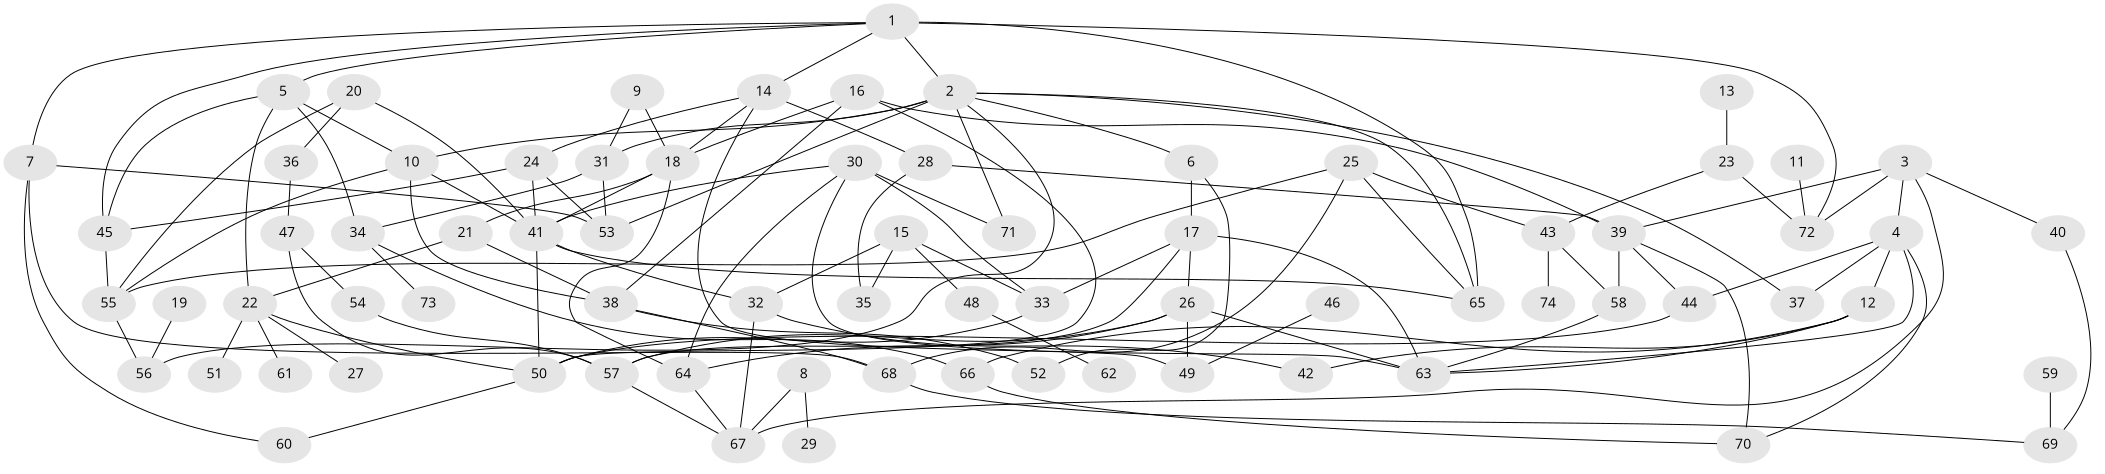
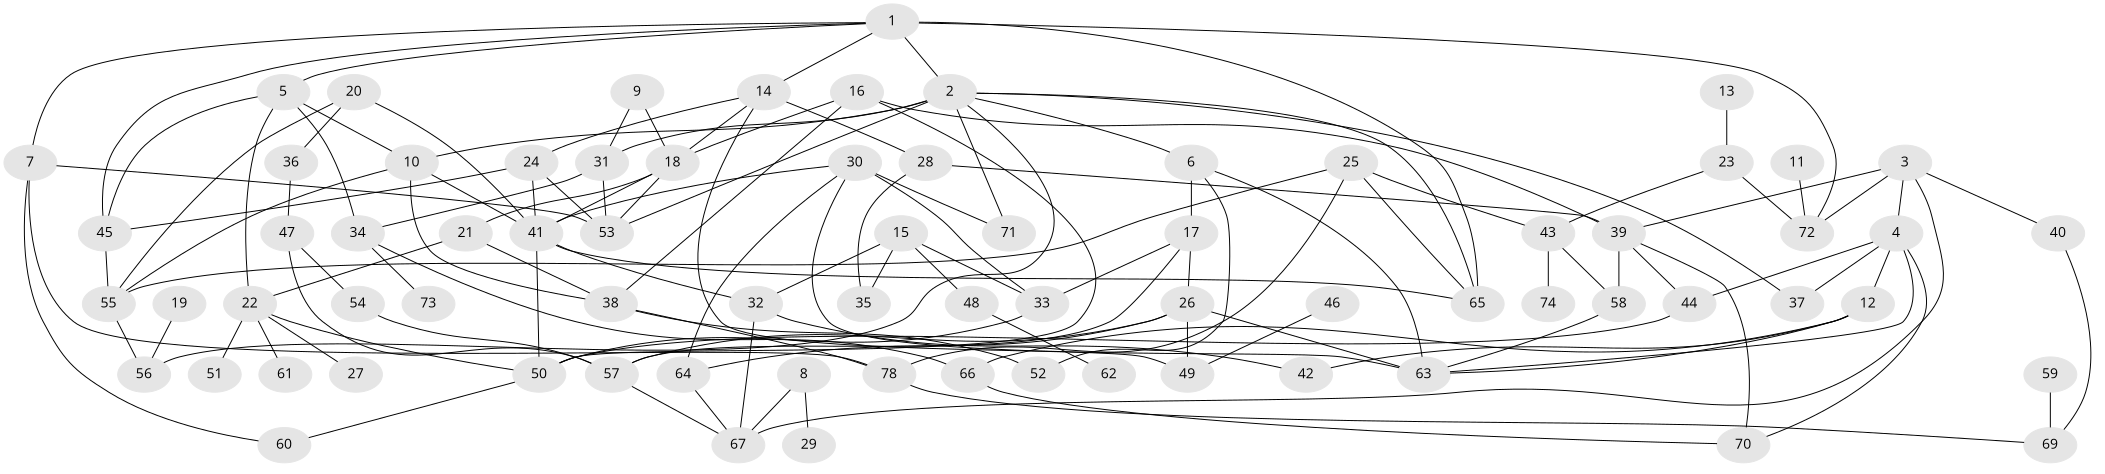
(1337, 268) -> (1345, 238)
(582, 278) -> (633, 205)
(889, 375) -> (889, 375)
